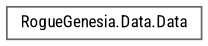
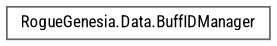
(104, 23) -> (138, 23)
